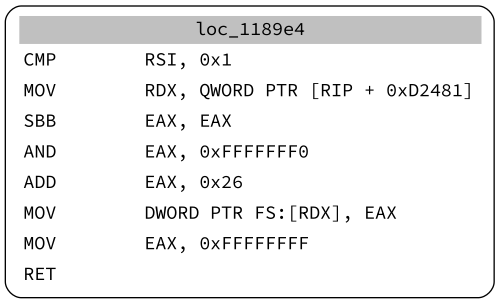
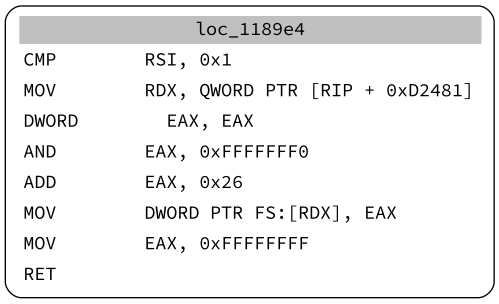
(128, 121) -> (139, 121)
